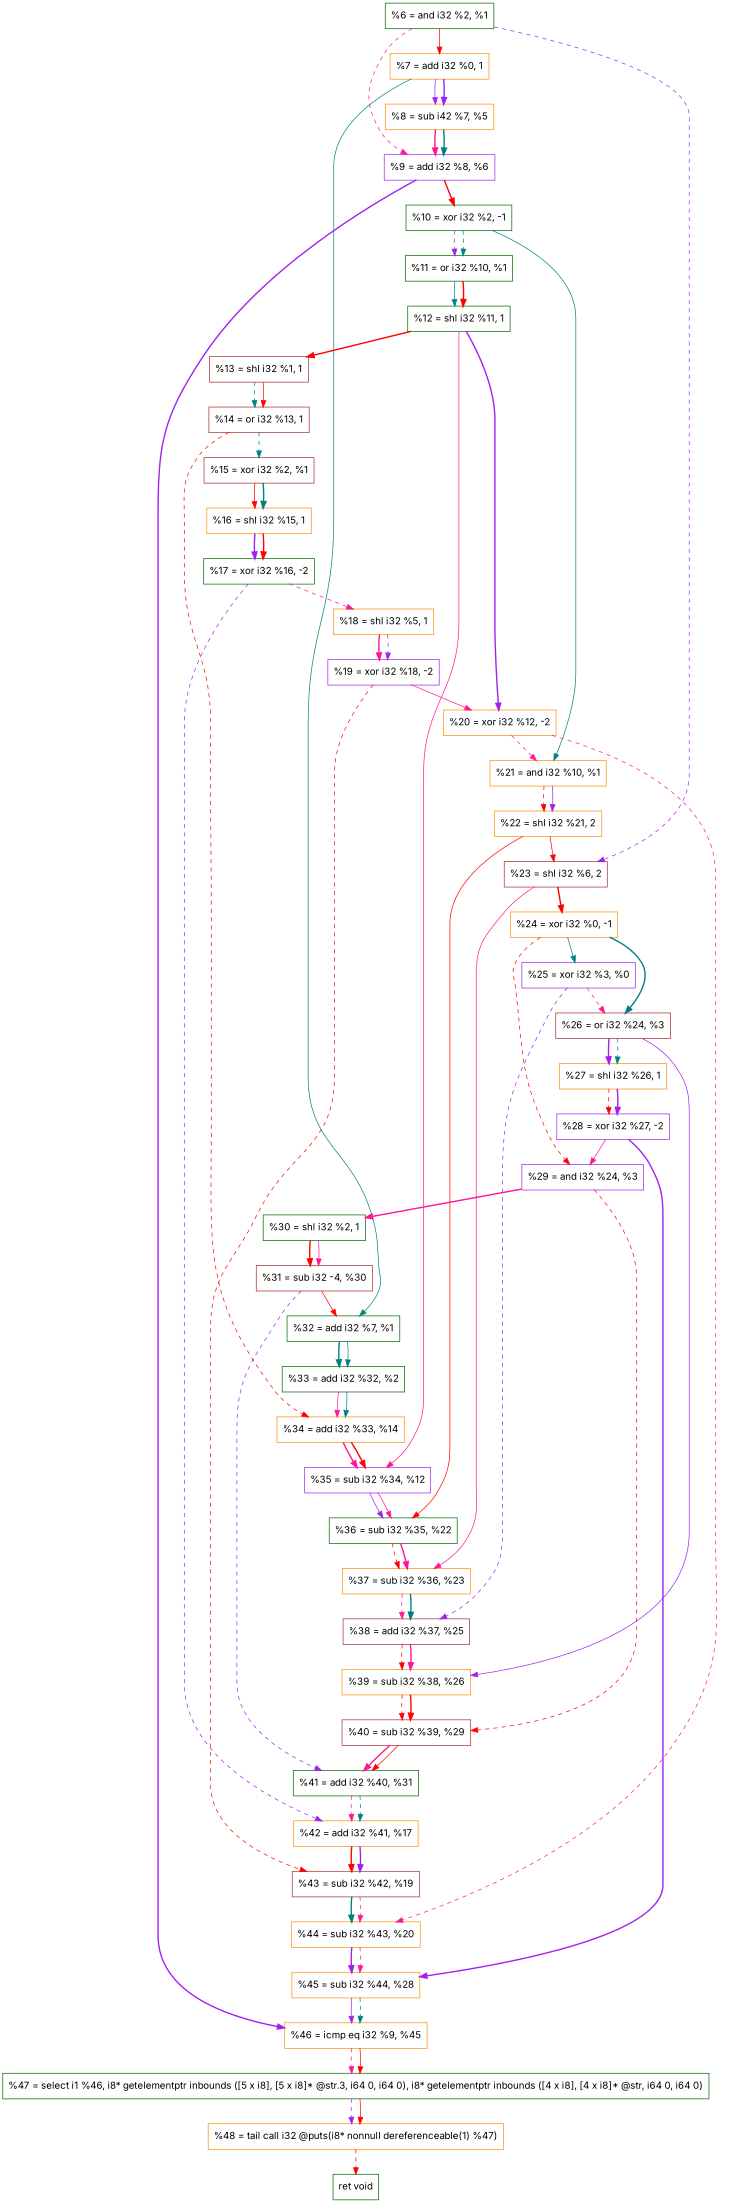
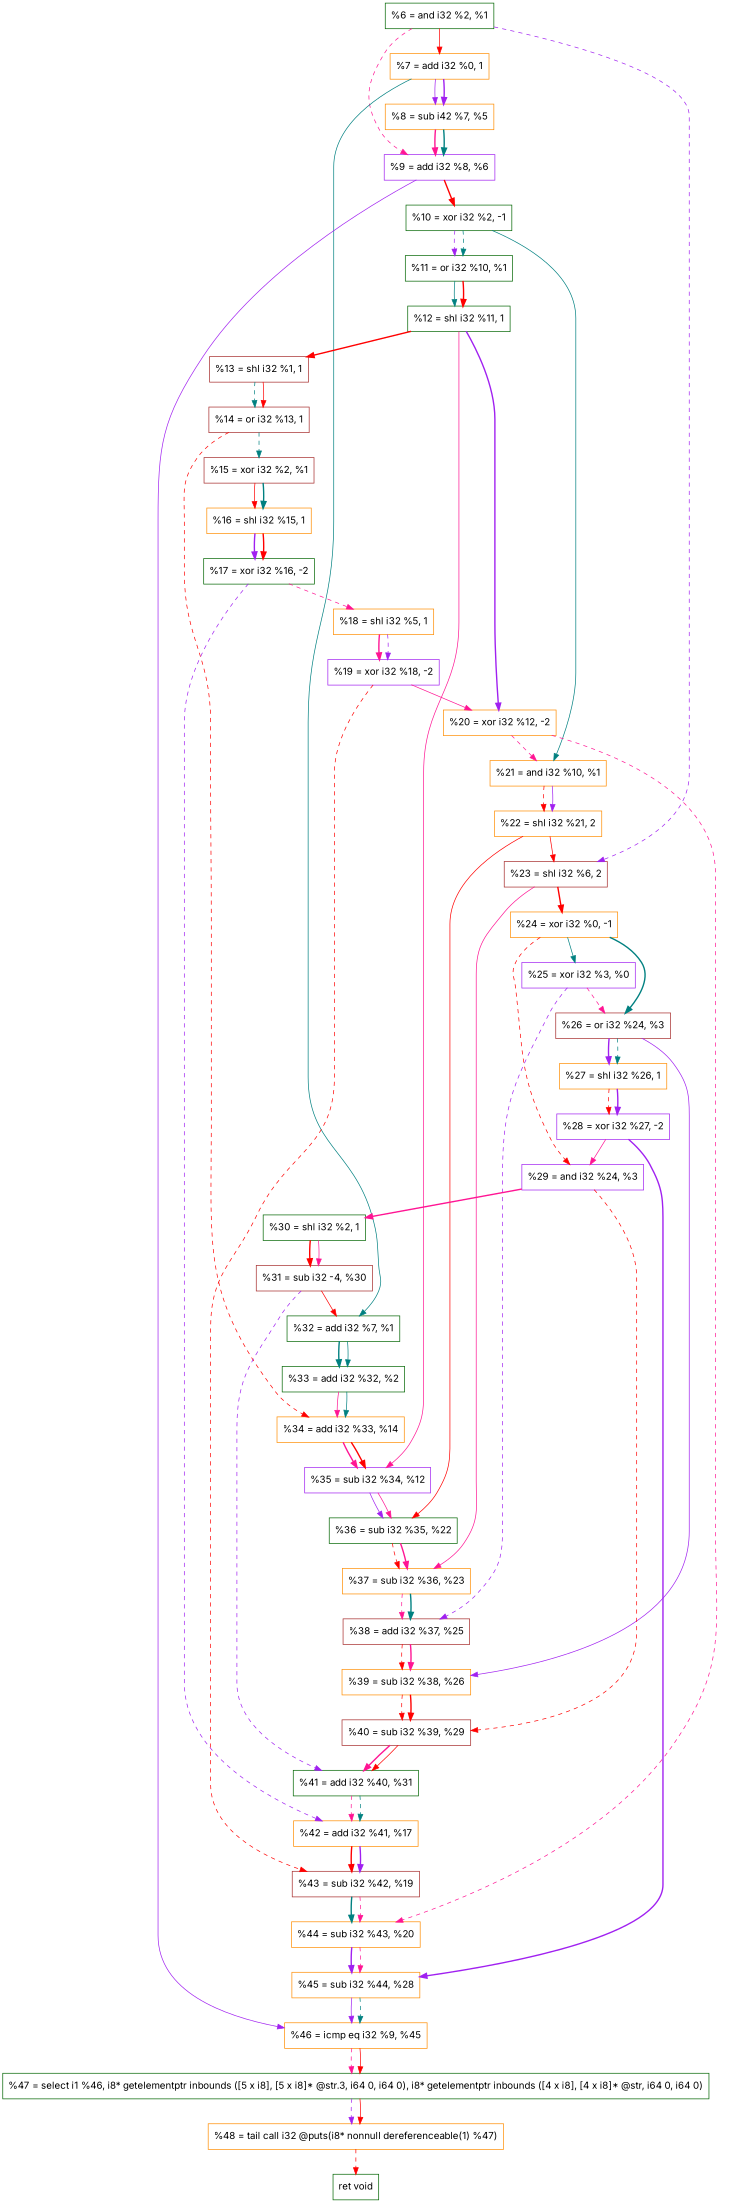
(158, 1083) -> (158, 1083)
